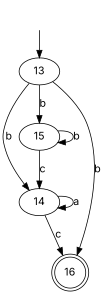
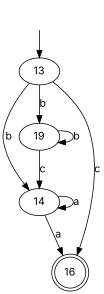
(39, 137) -> (39, 137)
(98, 169) -> (98, 169)
(59, 235) -> (58, 235)
